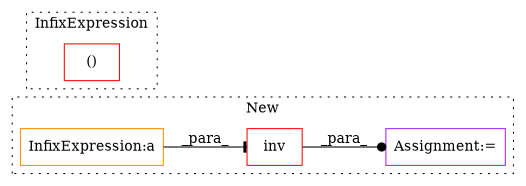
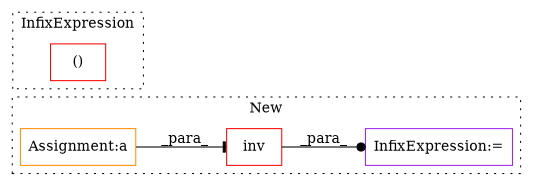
(92, 147) -> (78, 147)
(446, 147) -> (439, 147)
